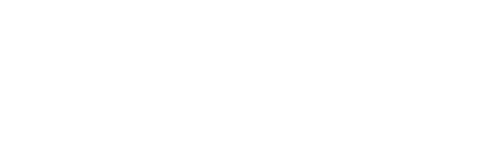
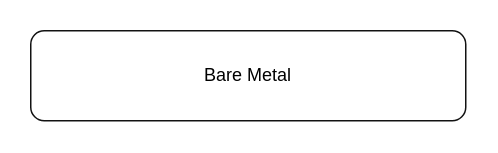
none -> (248, 76)
